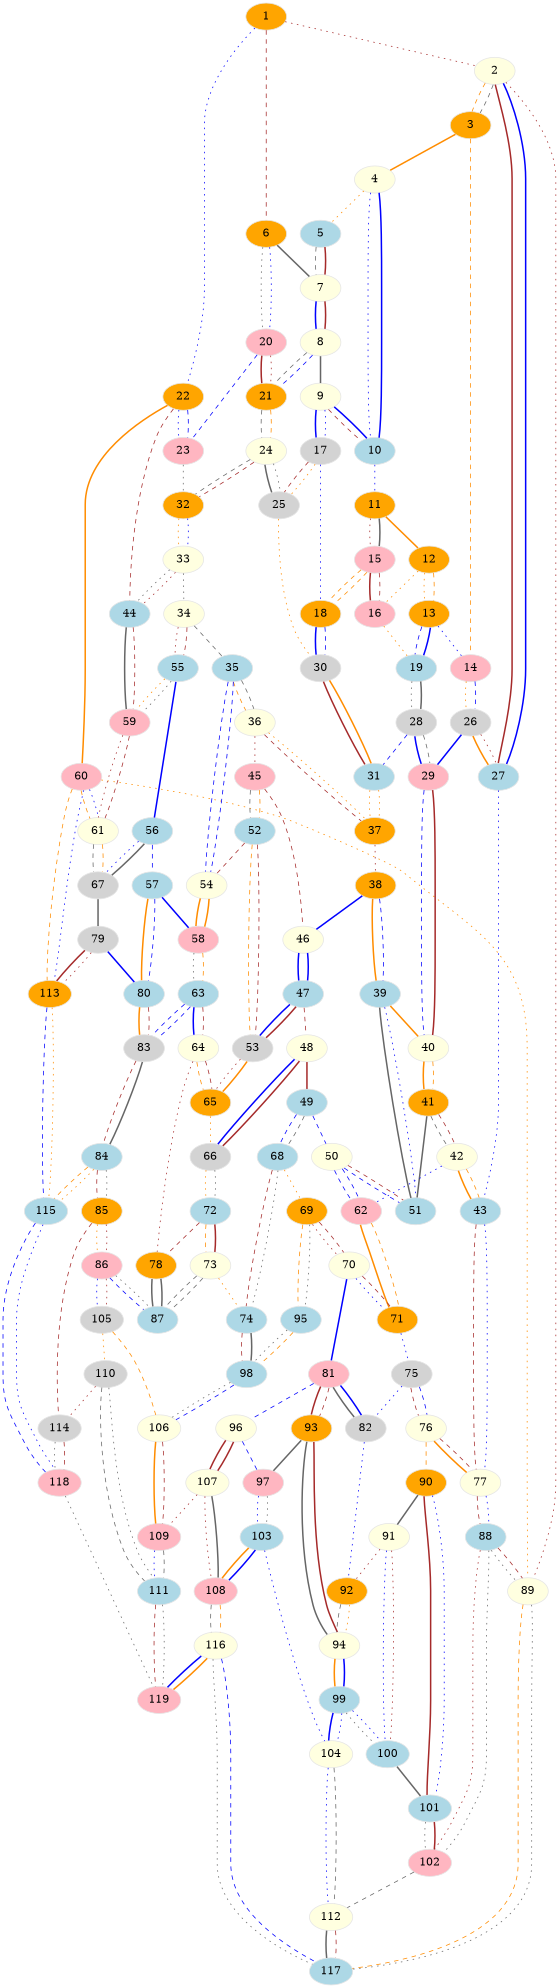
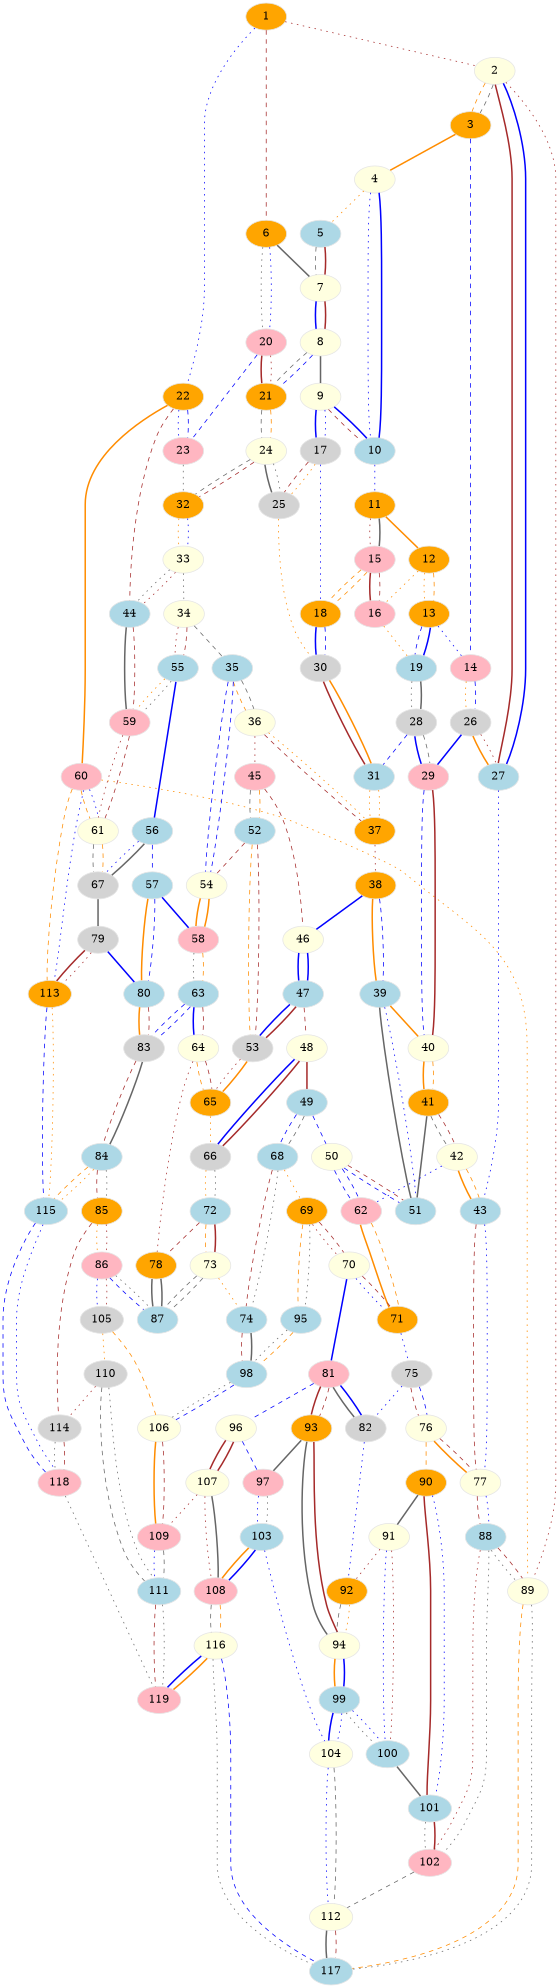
(471, 397) -> (471, 397)
